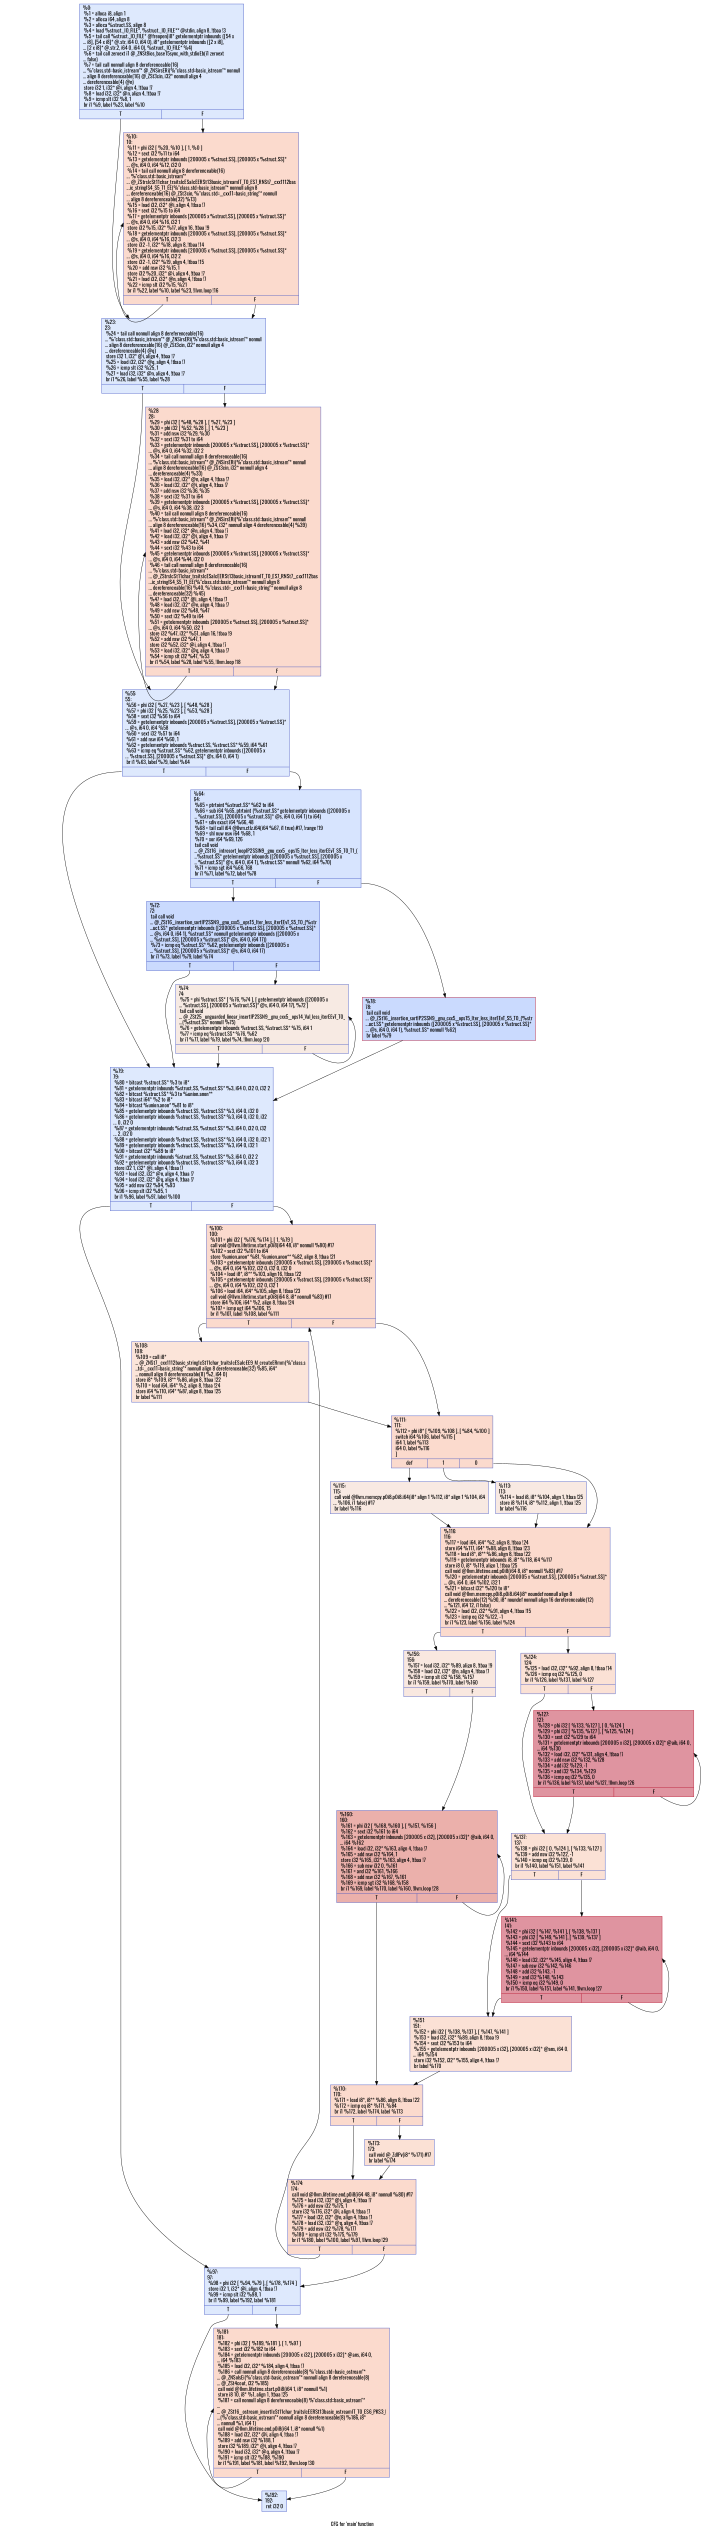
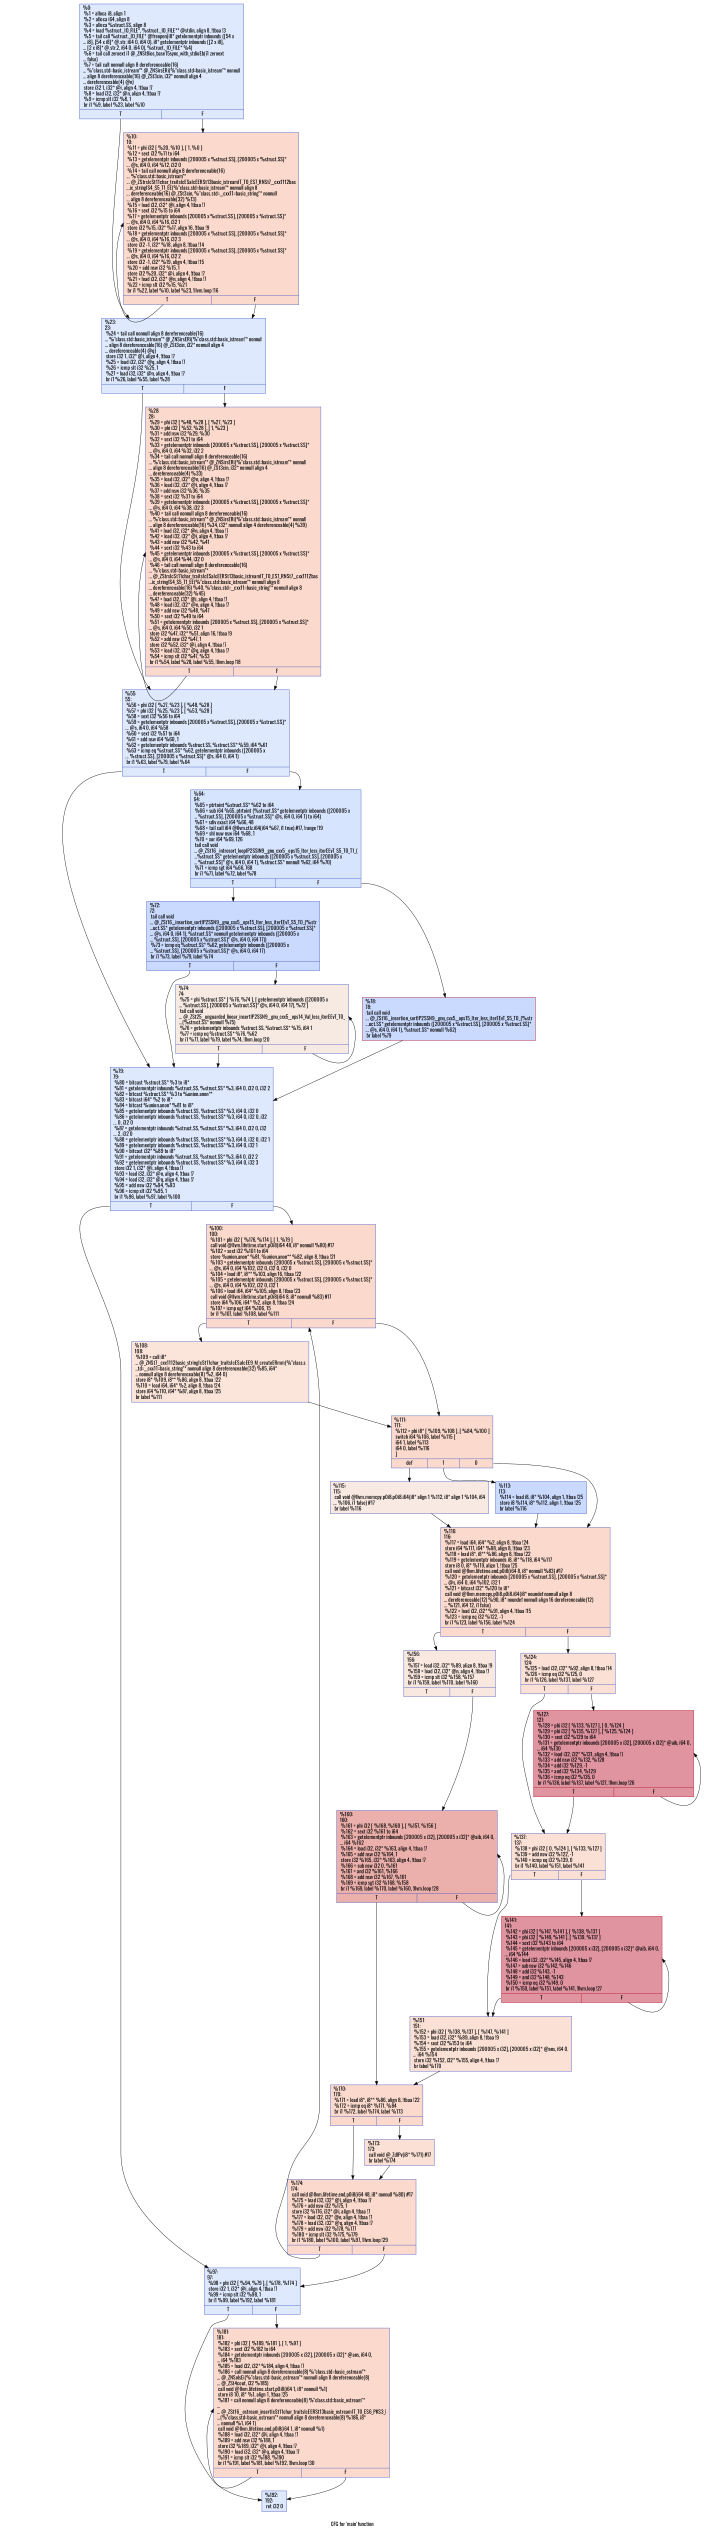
(541, 1498) -> (541, 1498)
